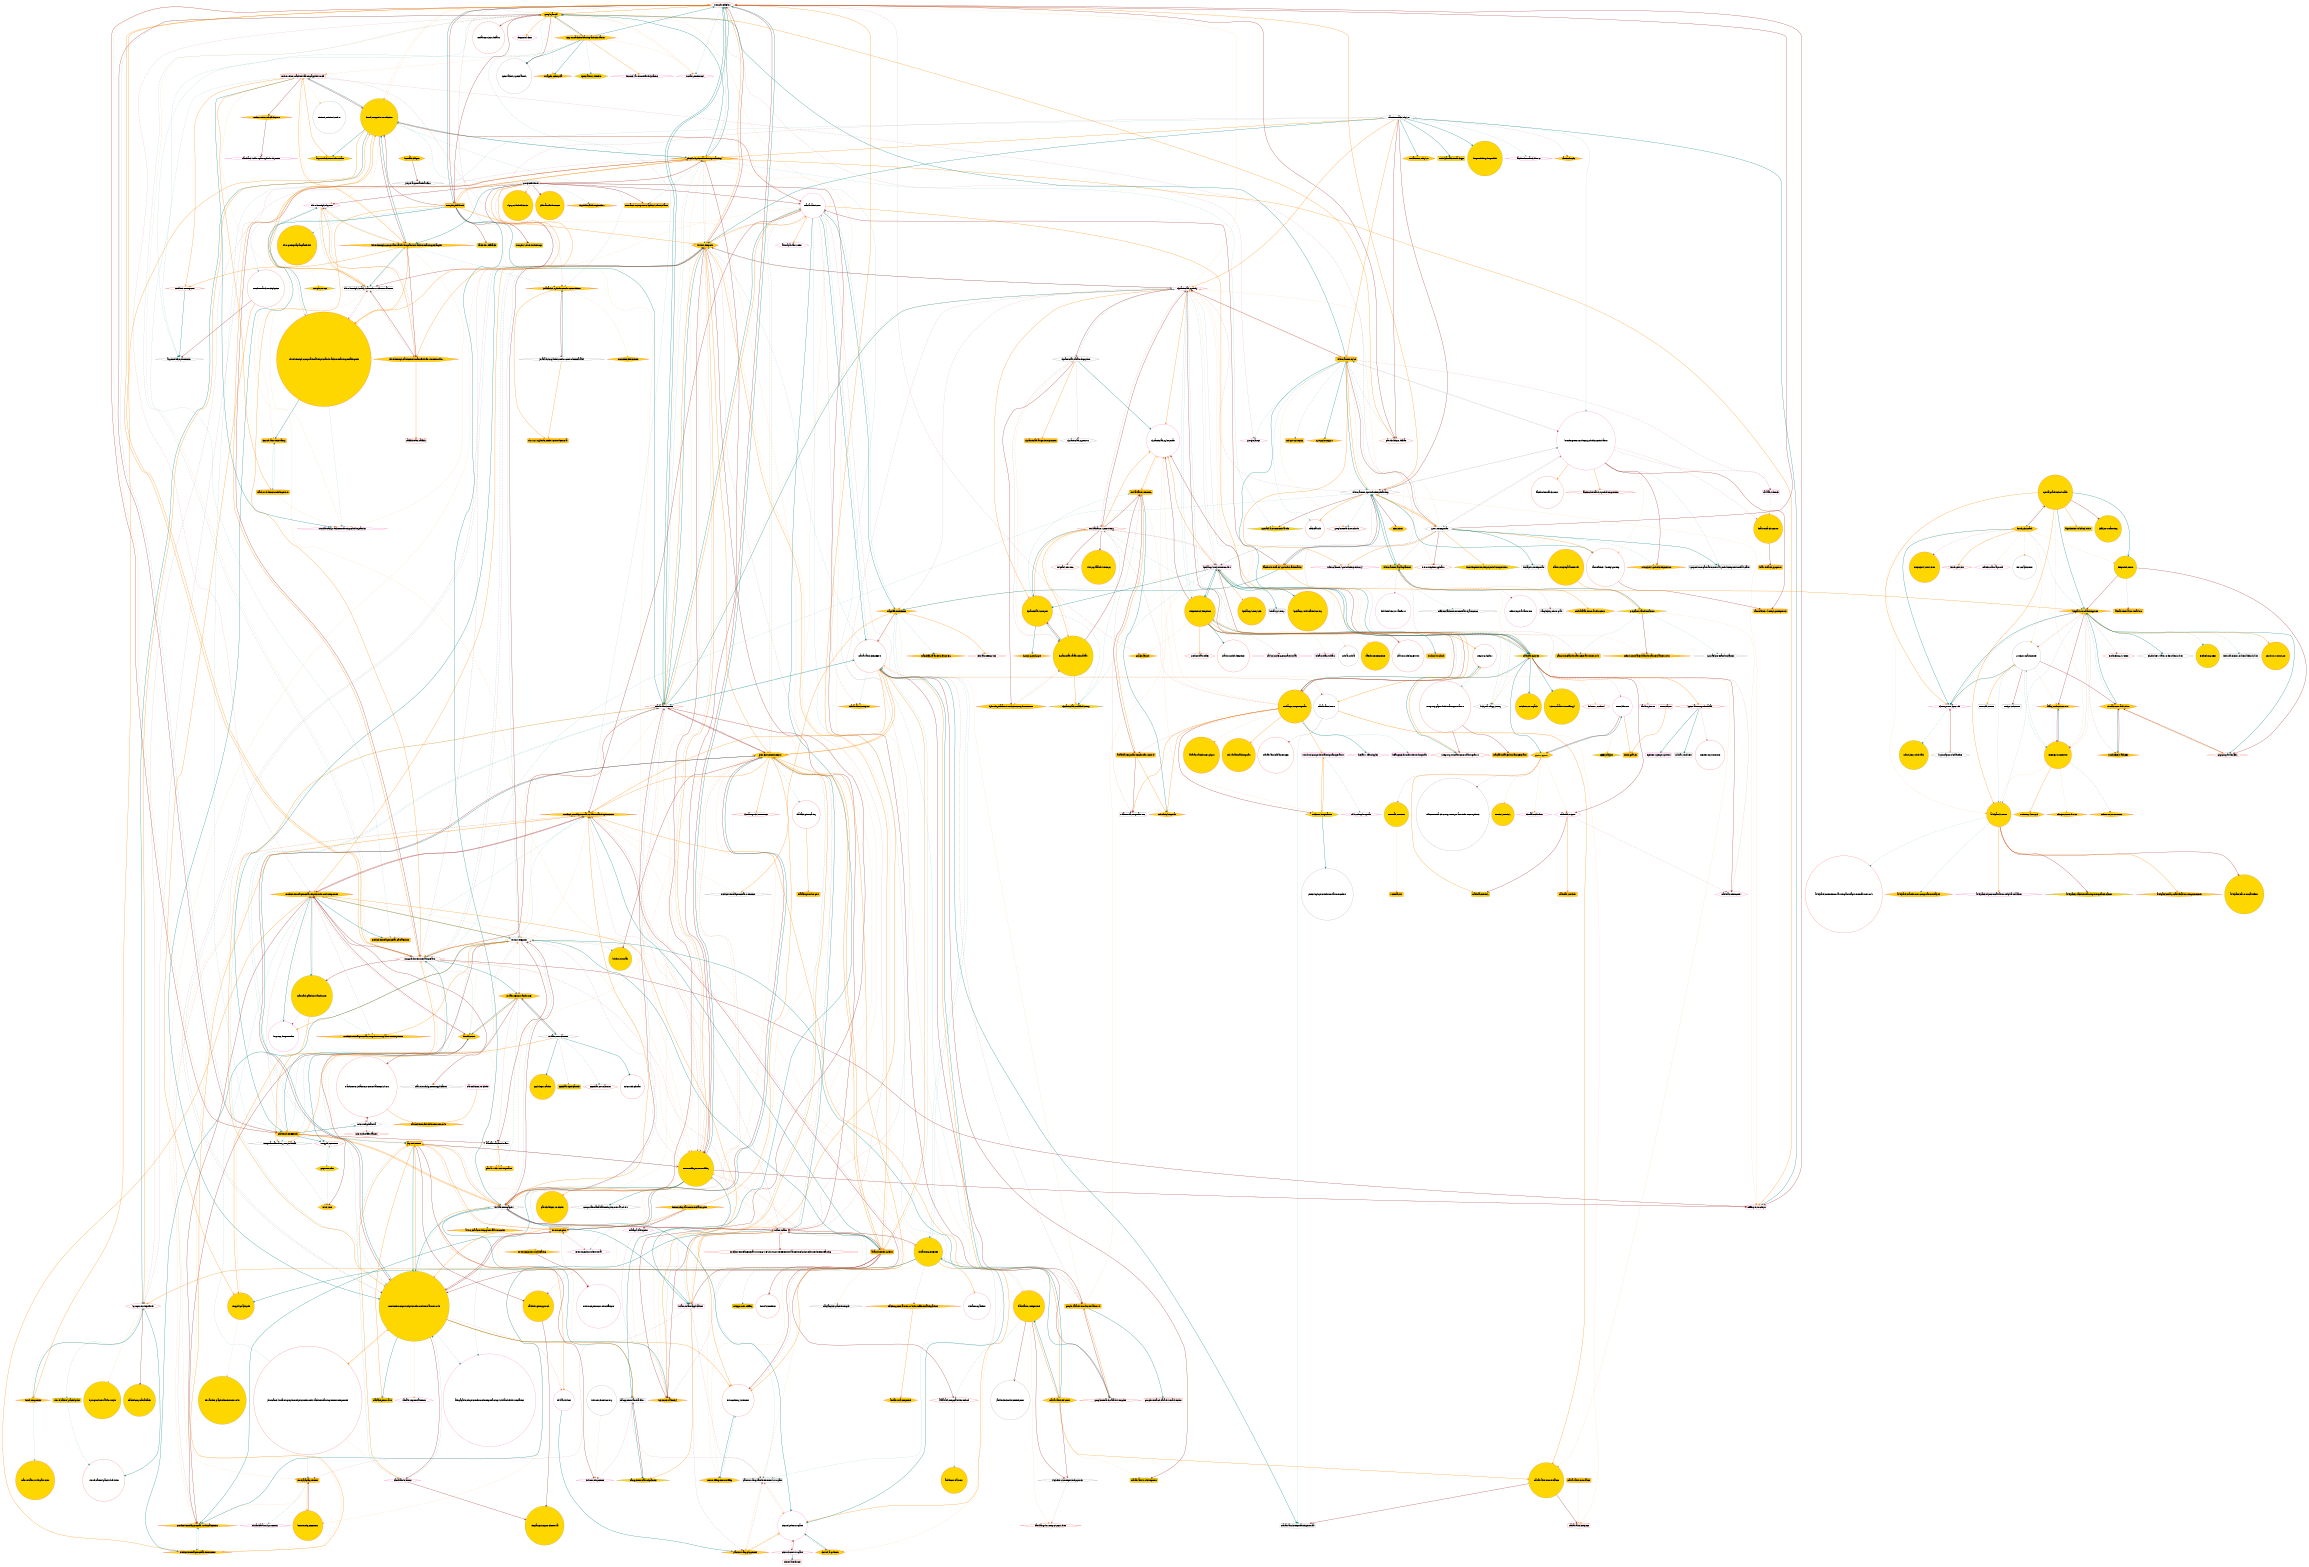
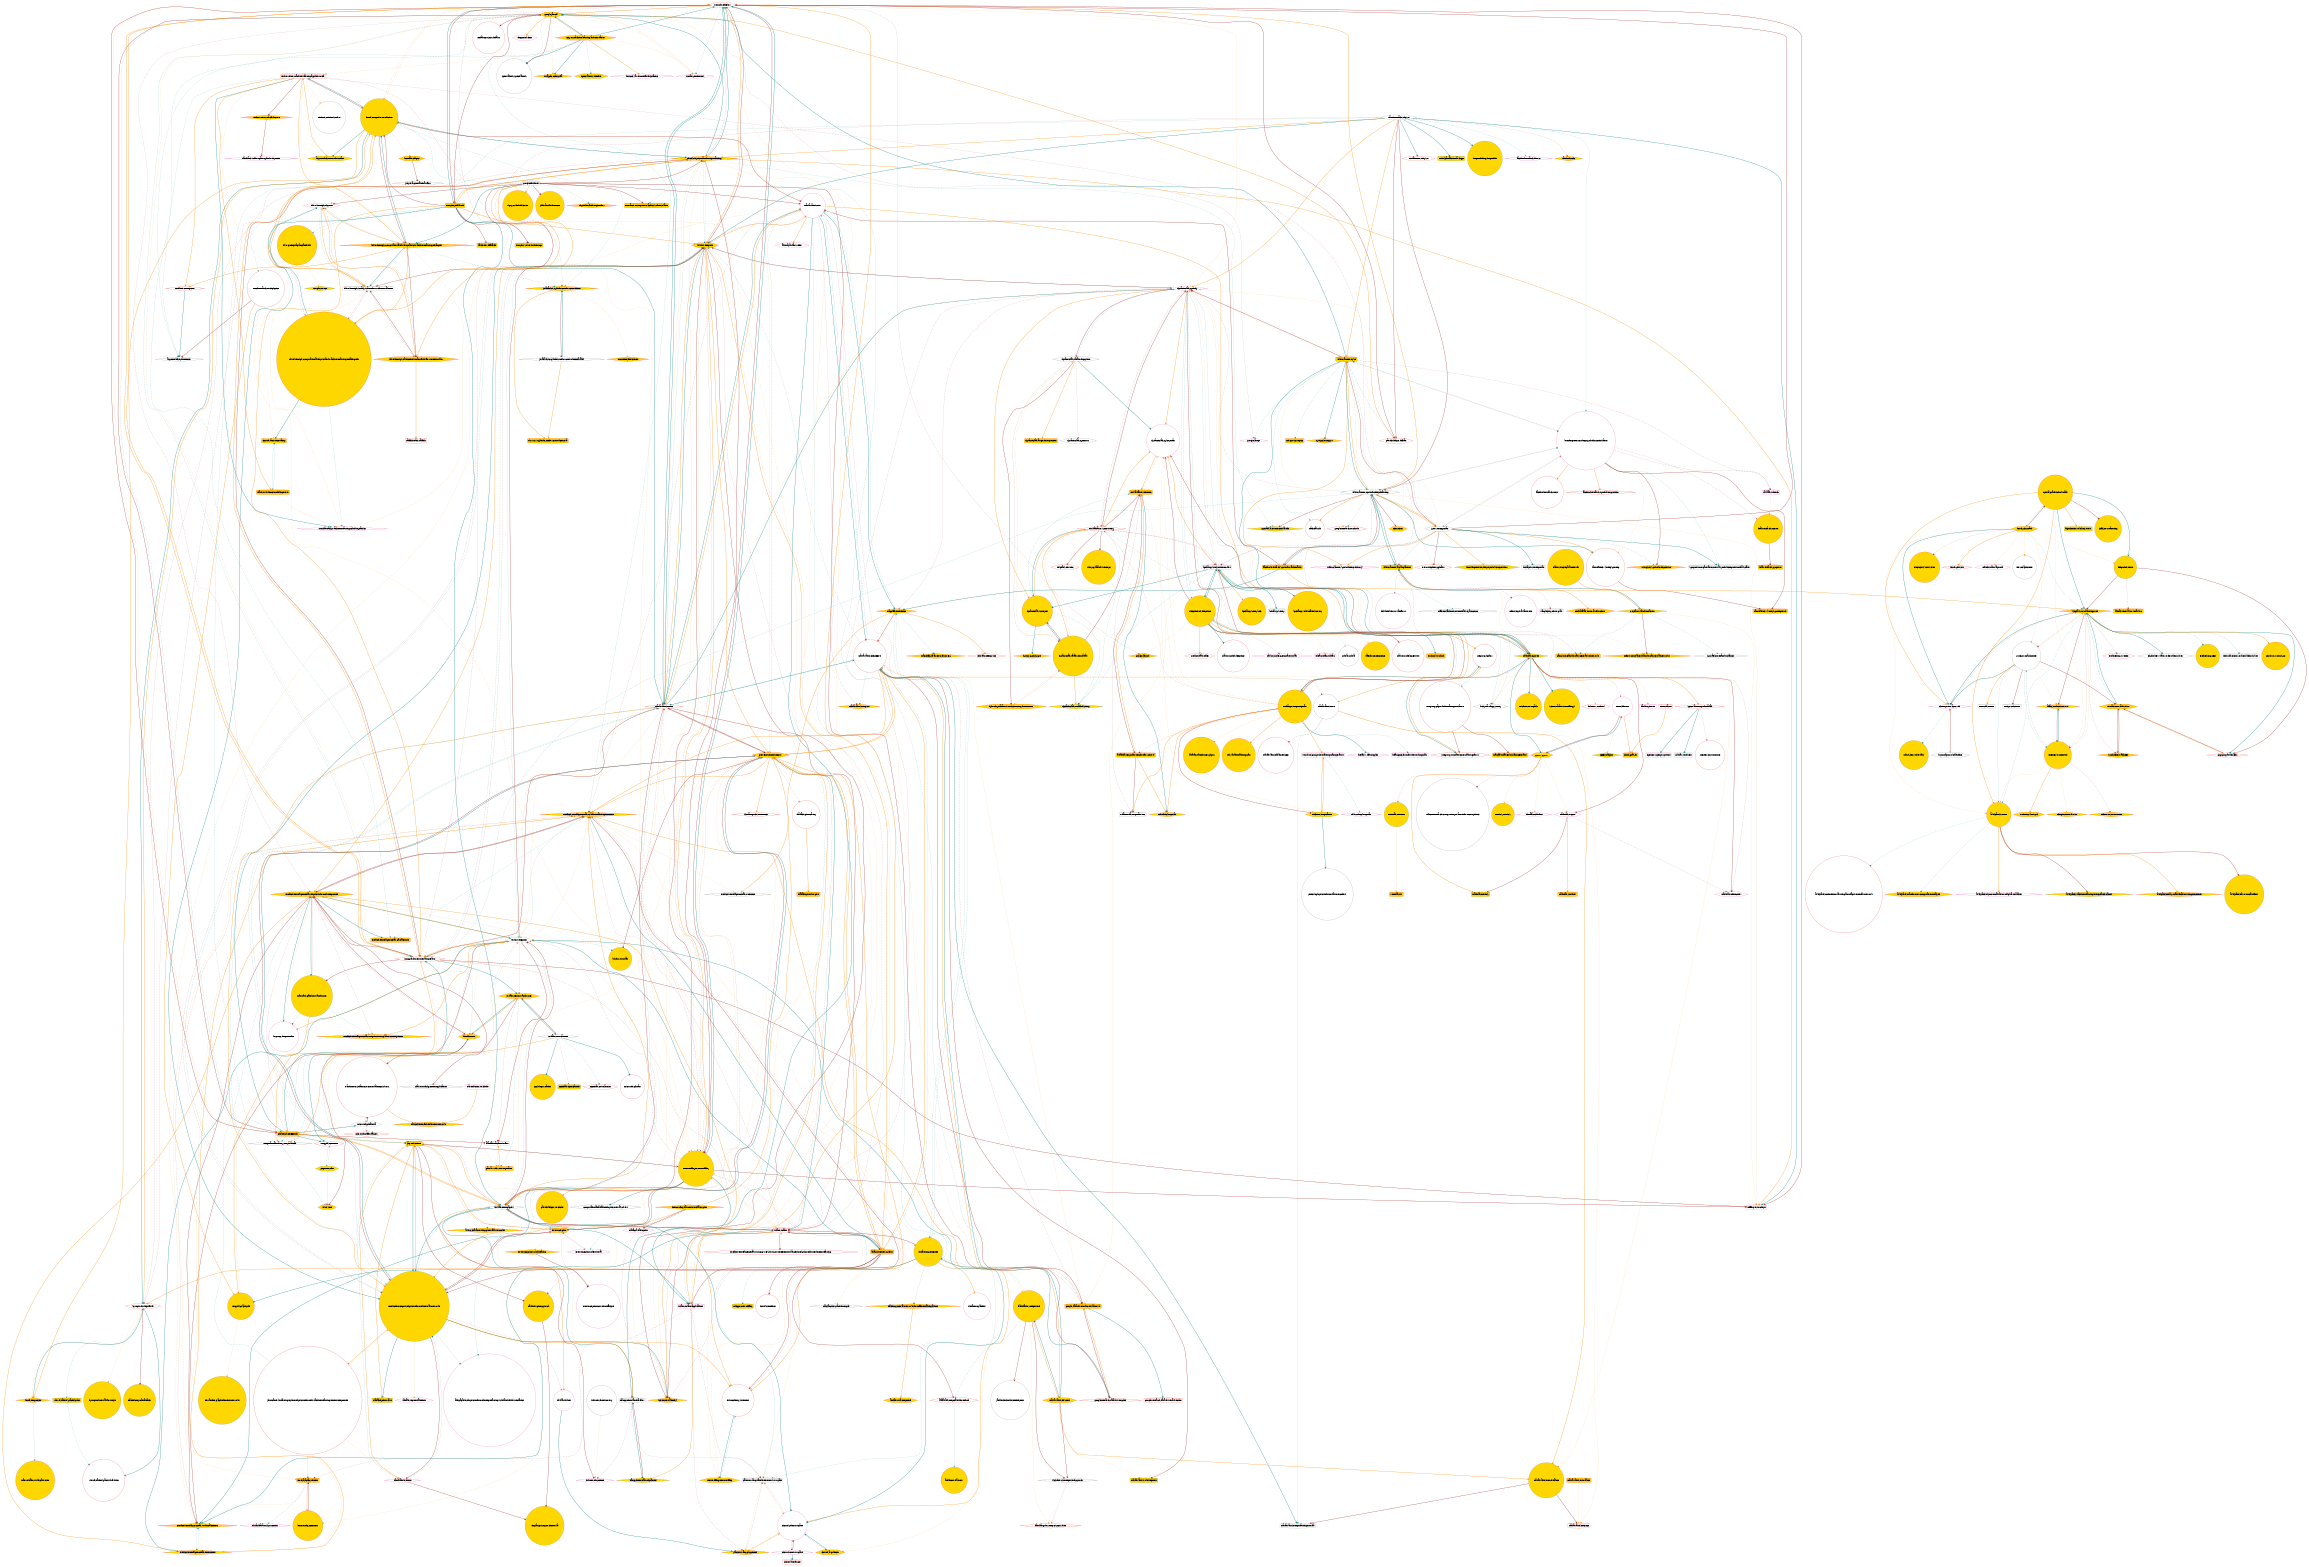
(1419, 159) -> (1419, 159)
(675, 491) -> (675, 491)
